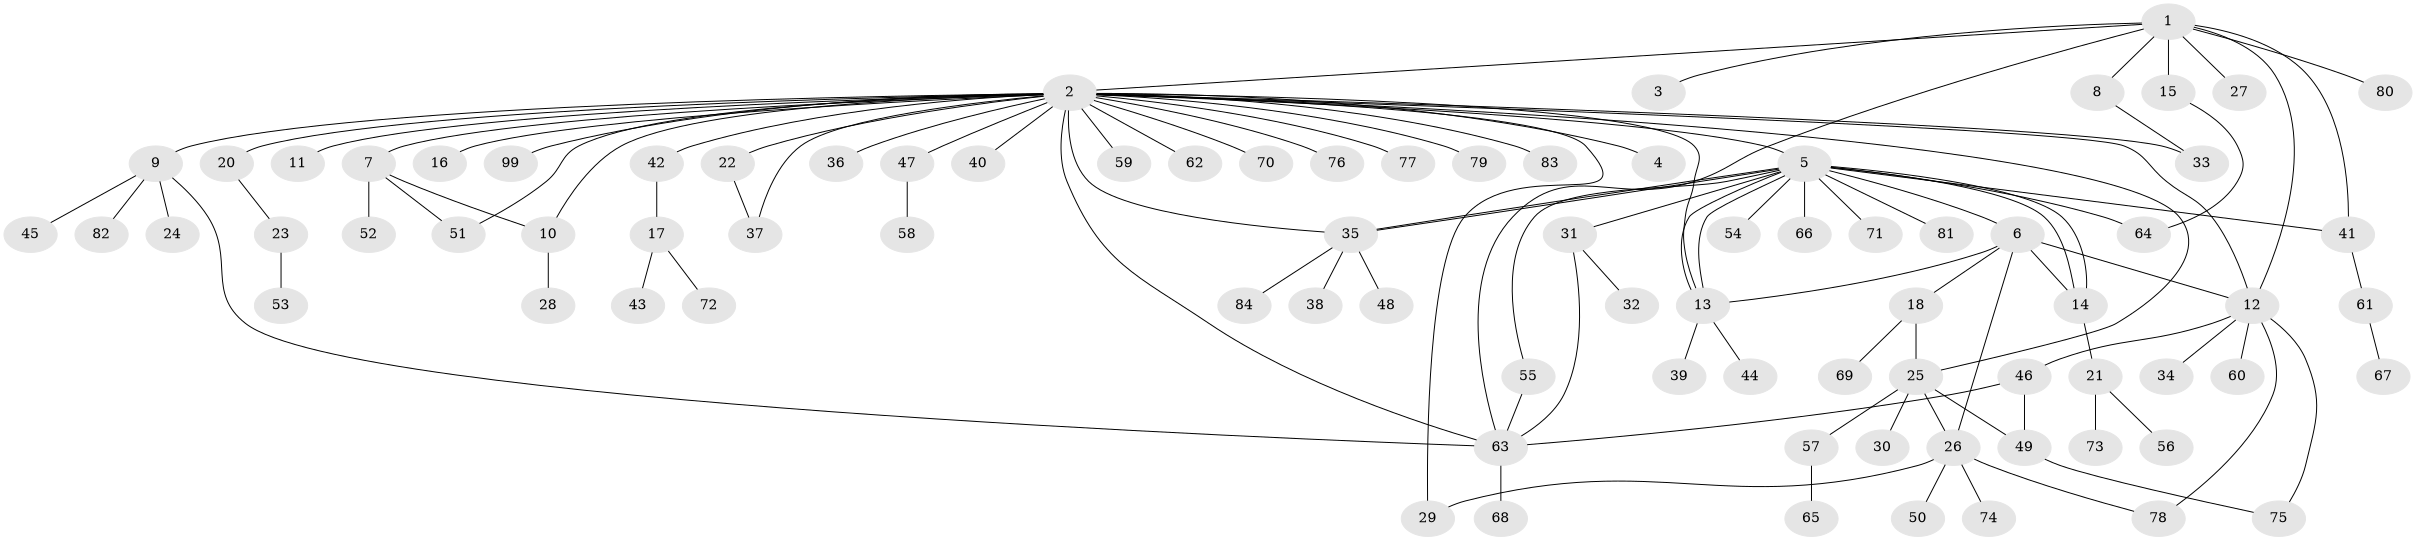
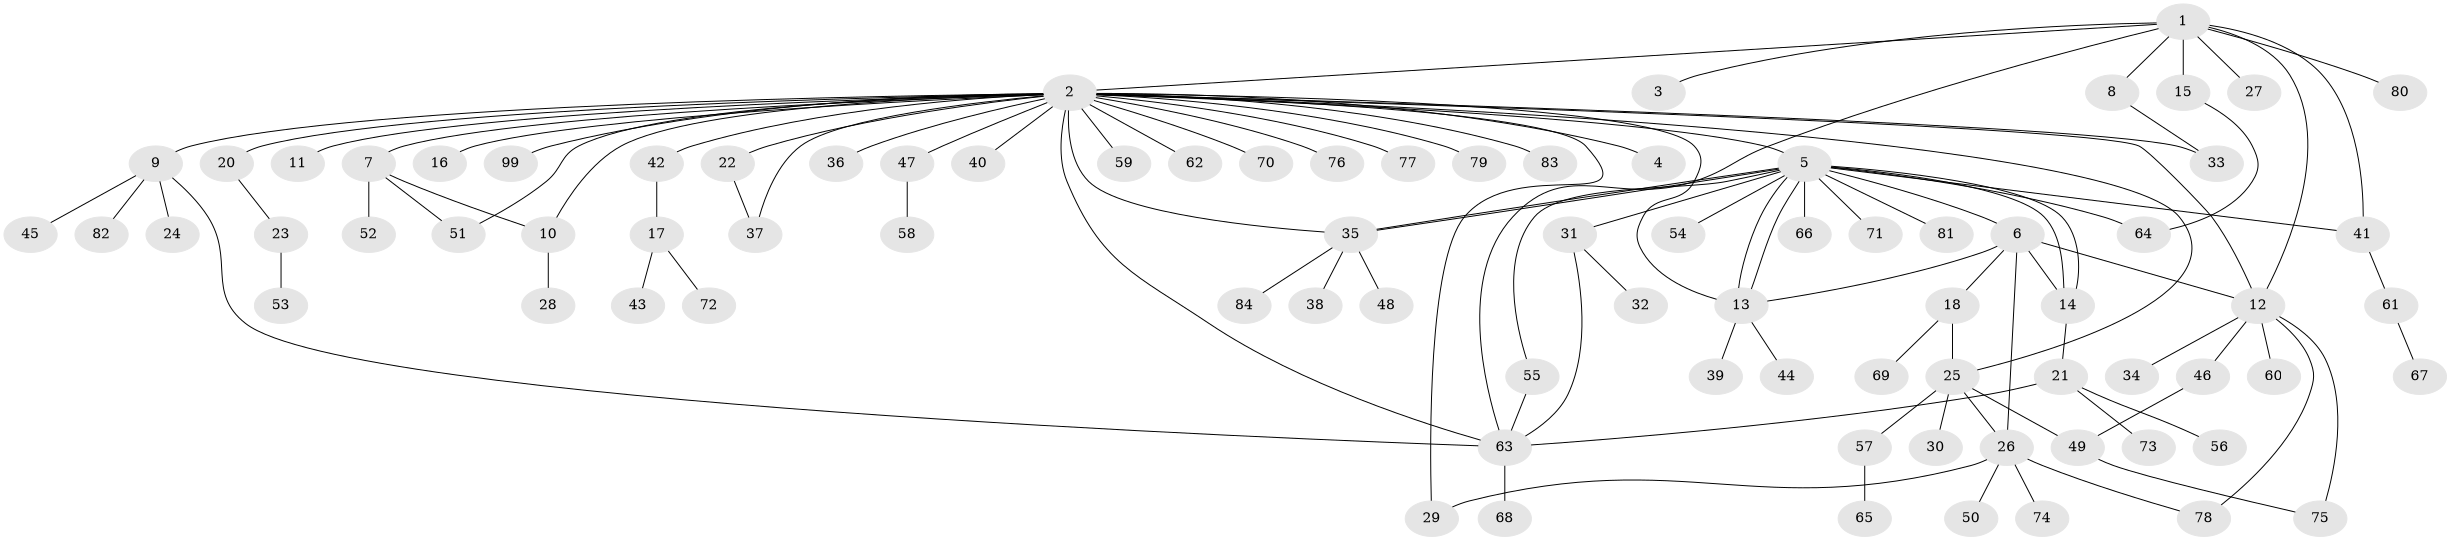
(1764, 421) -> (1785, 422)
